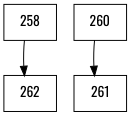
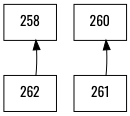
(24, 53) -> (37, 63)
(94, 53) -> (107, 63)
